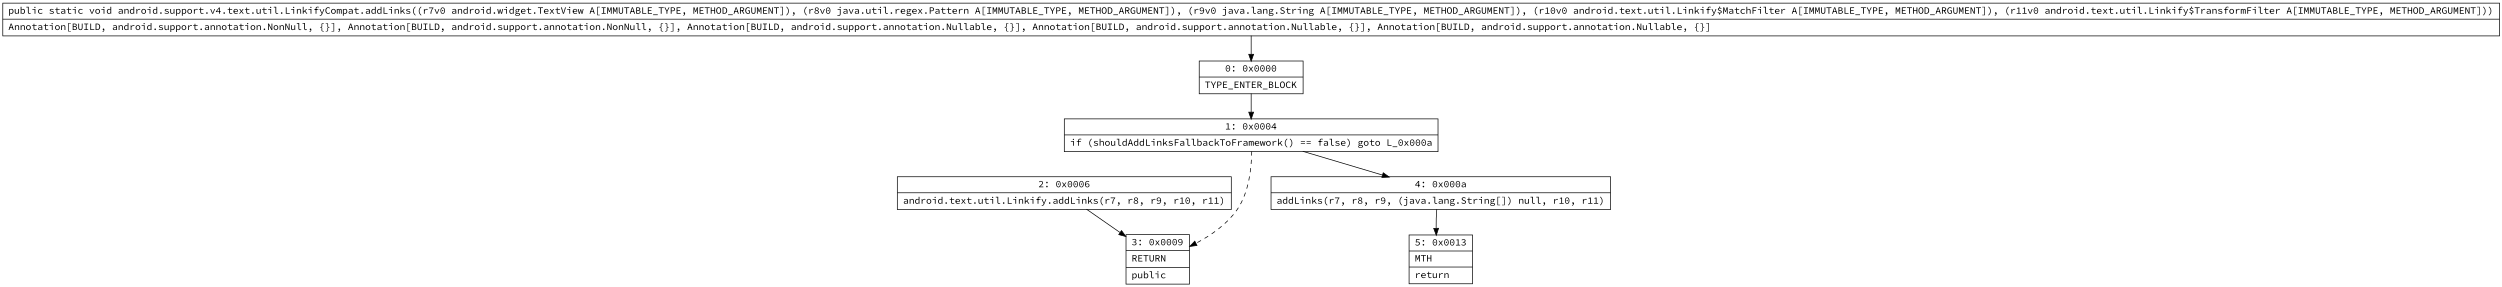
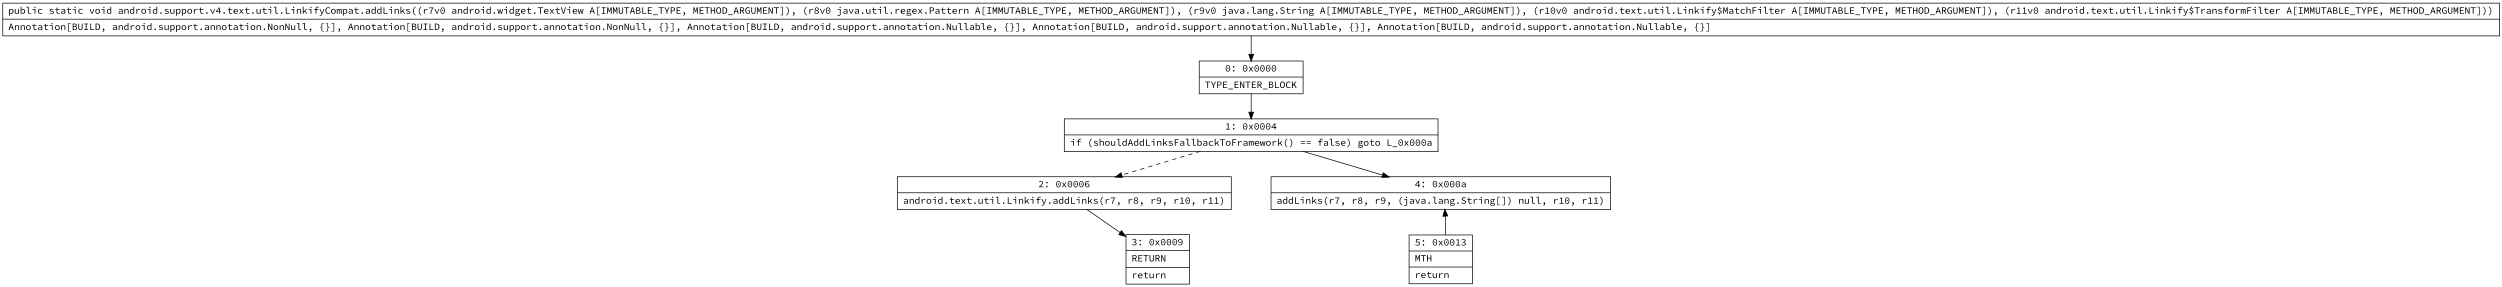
(1239, 207) -> (1161, 163)
(1436, 219) -> (1445, 226)
(1149, 275) -> (1149, 275)
